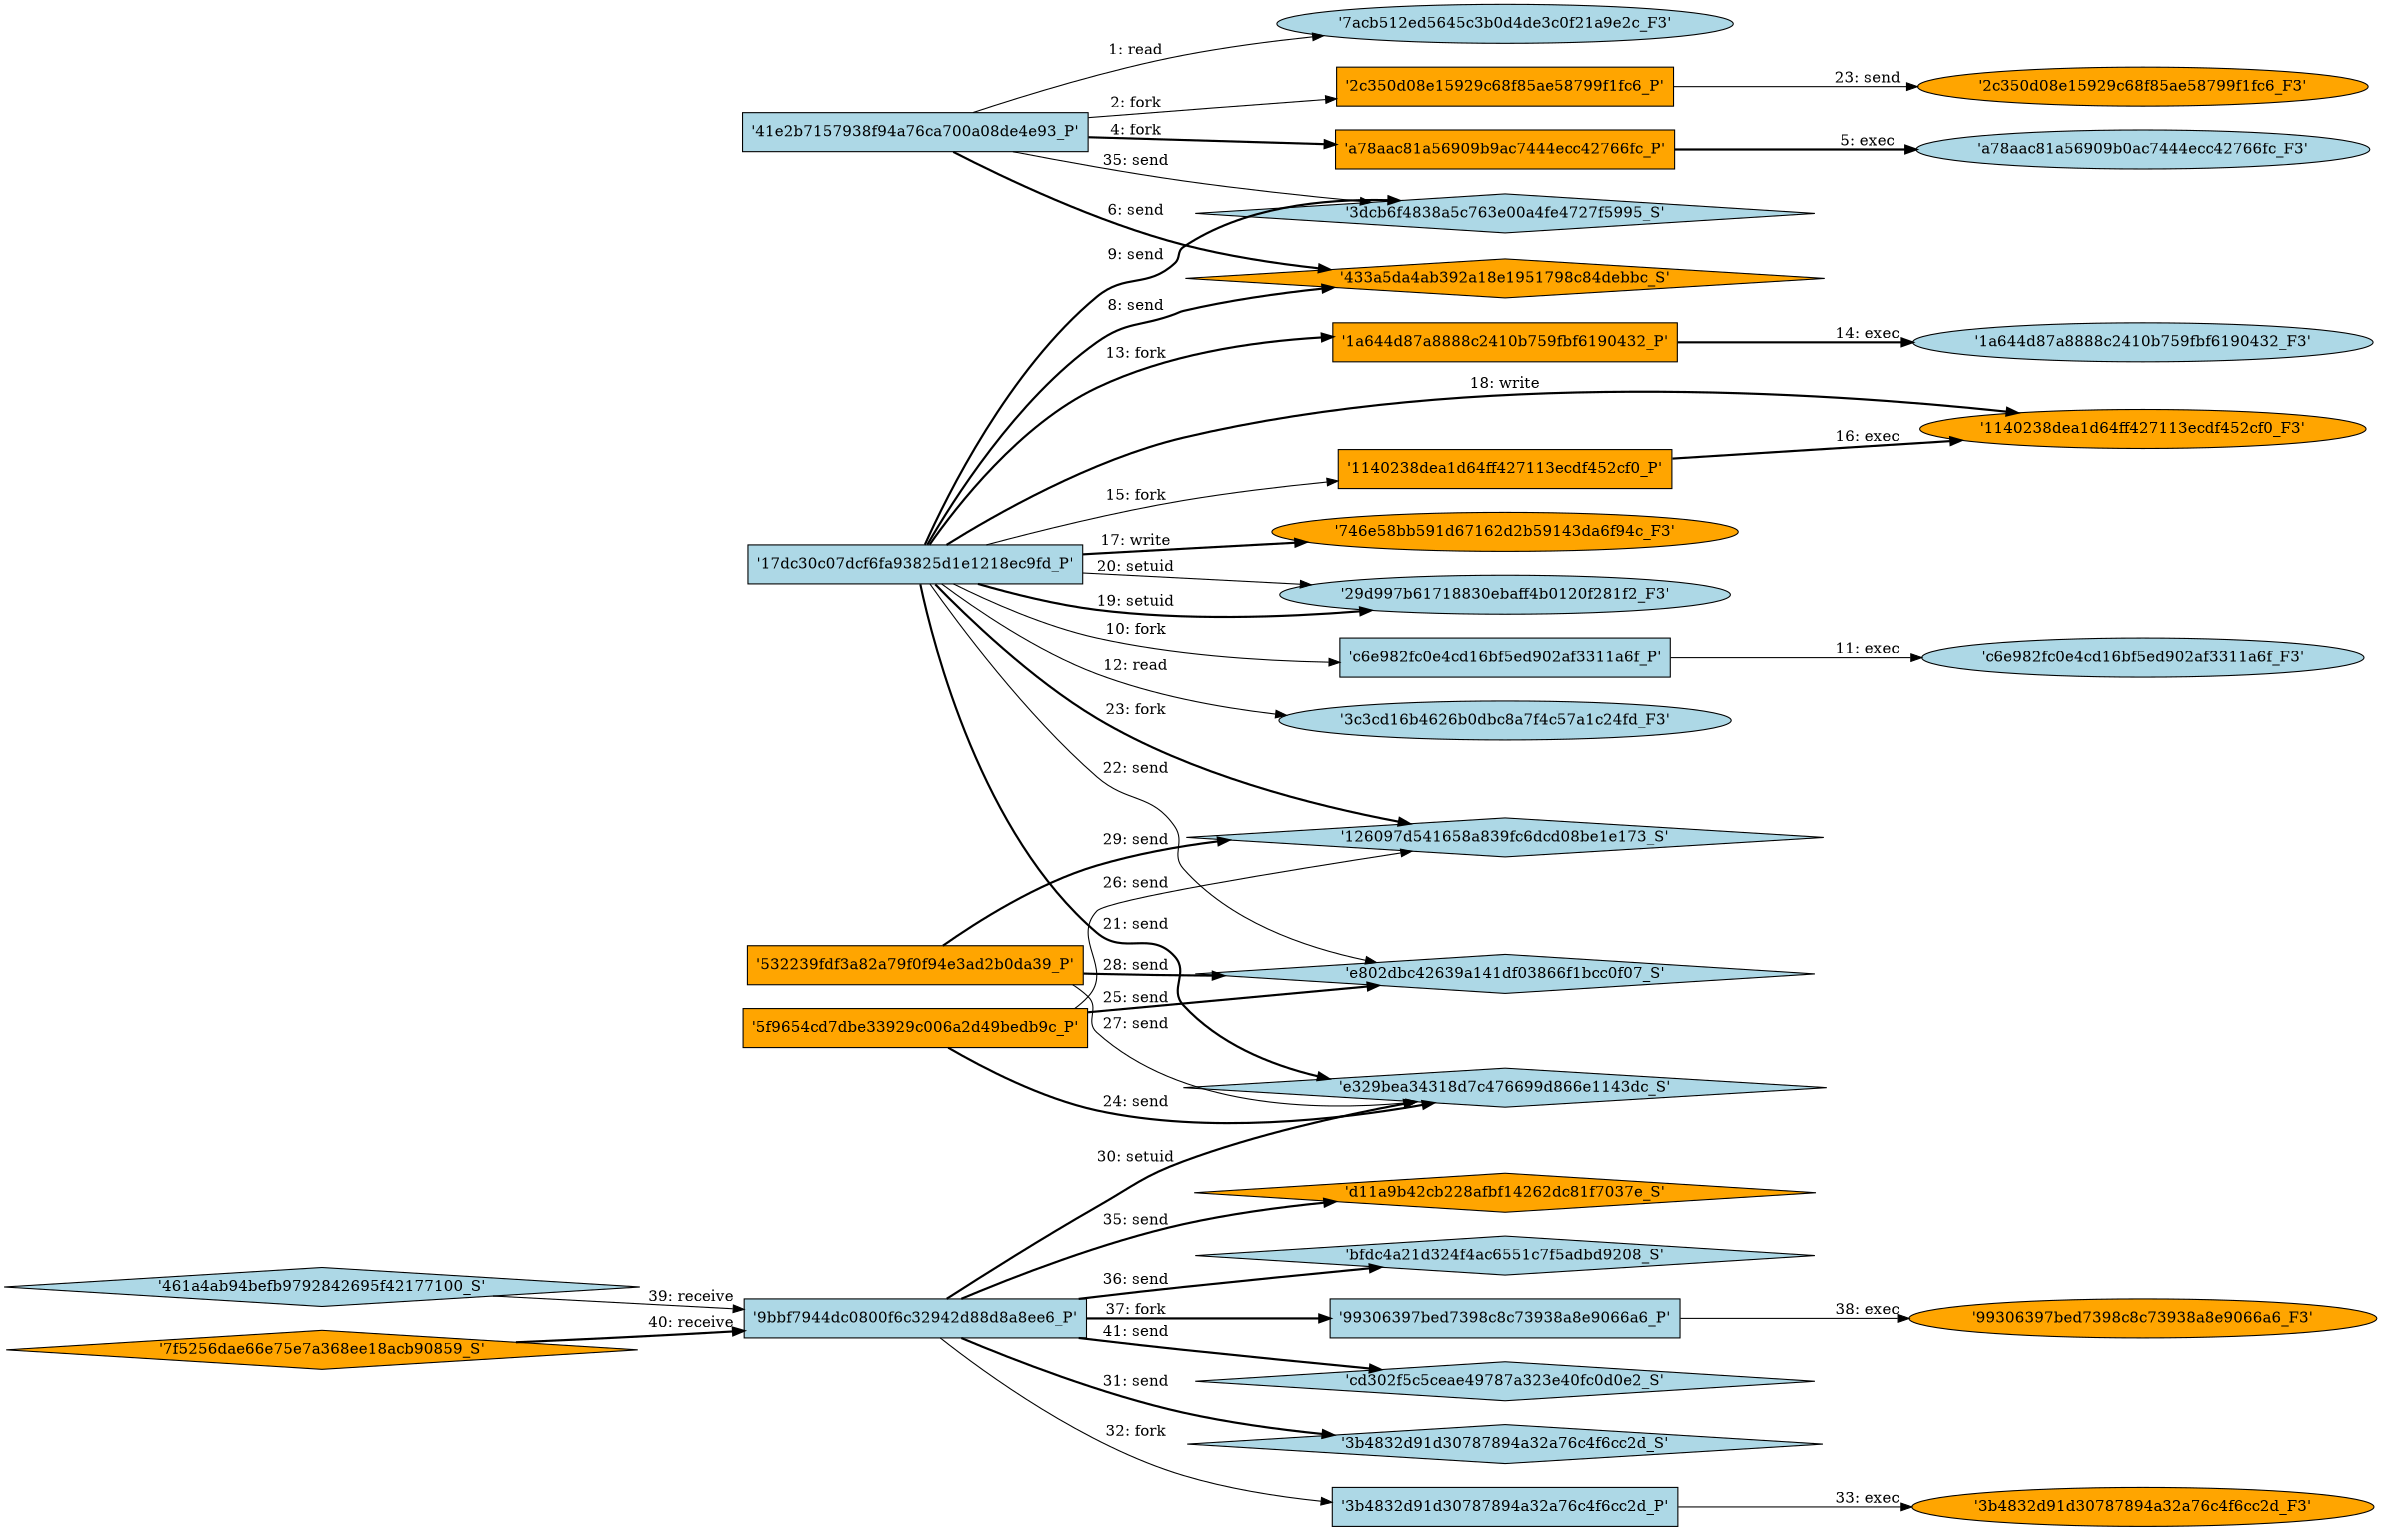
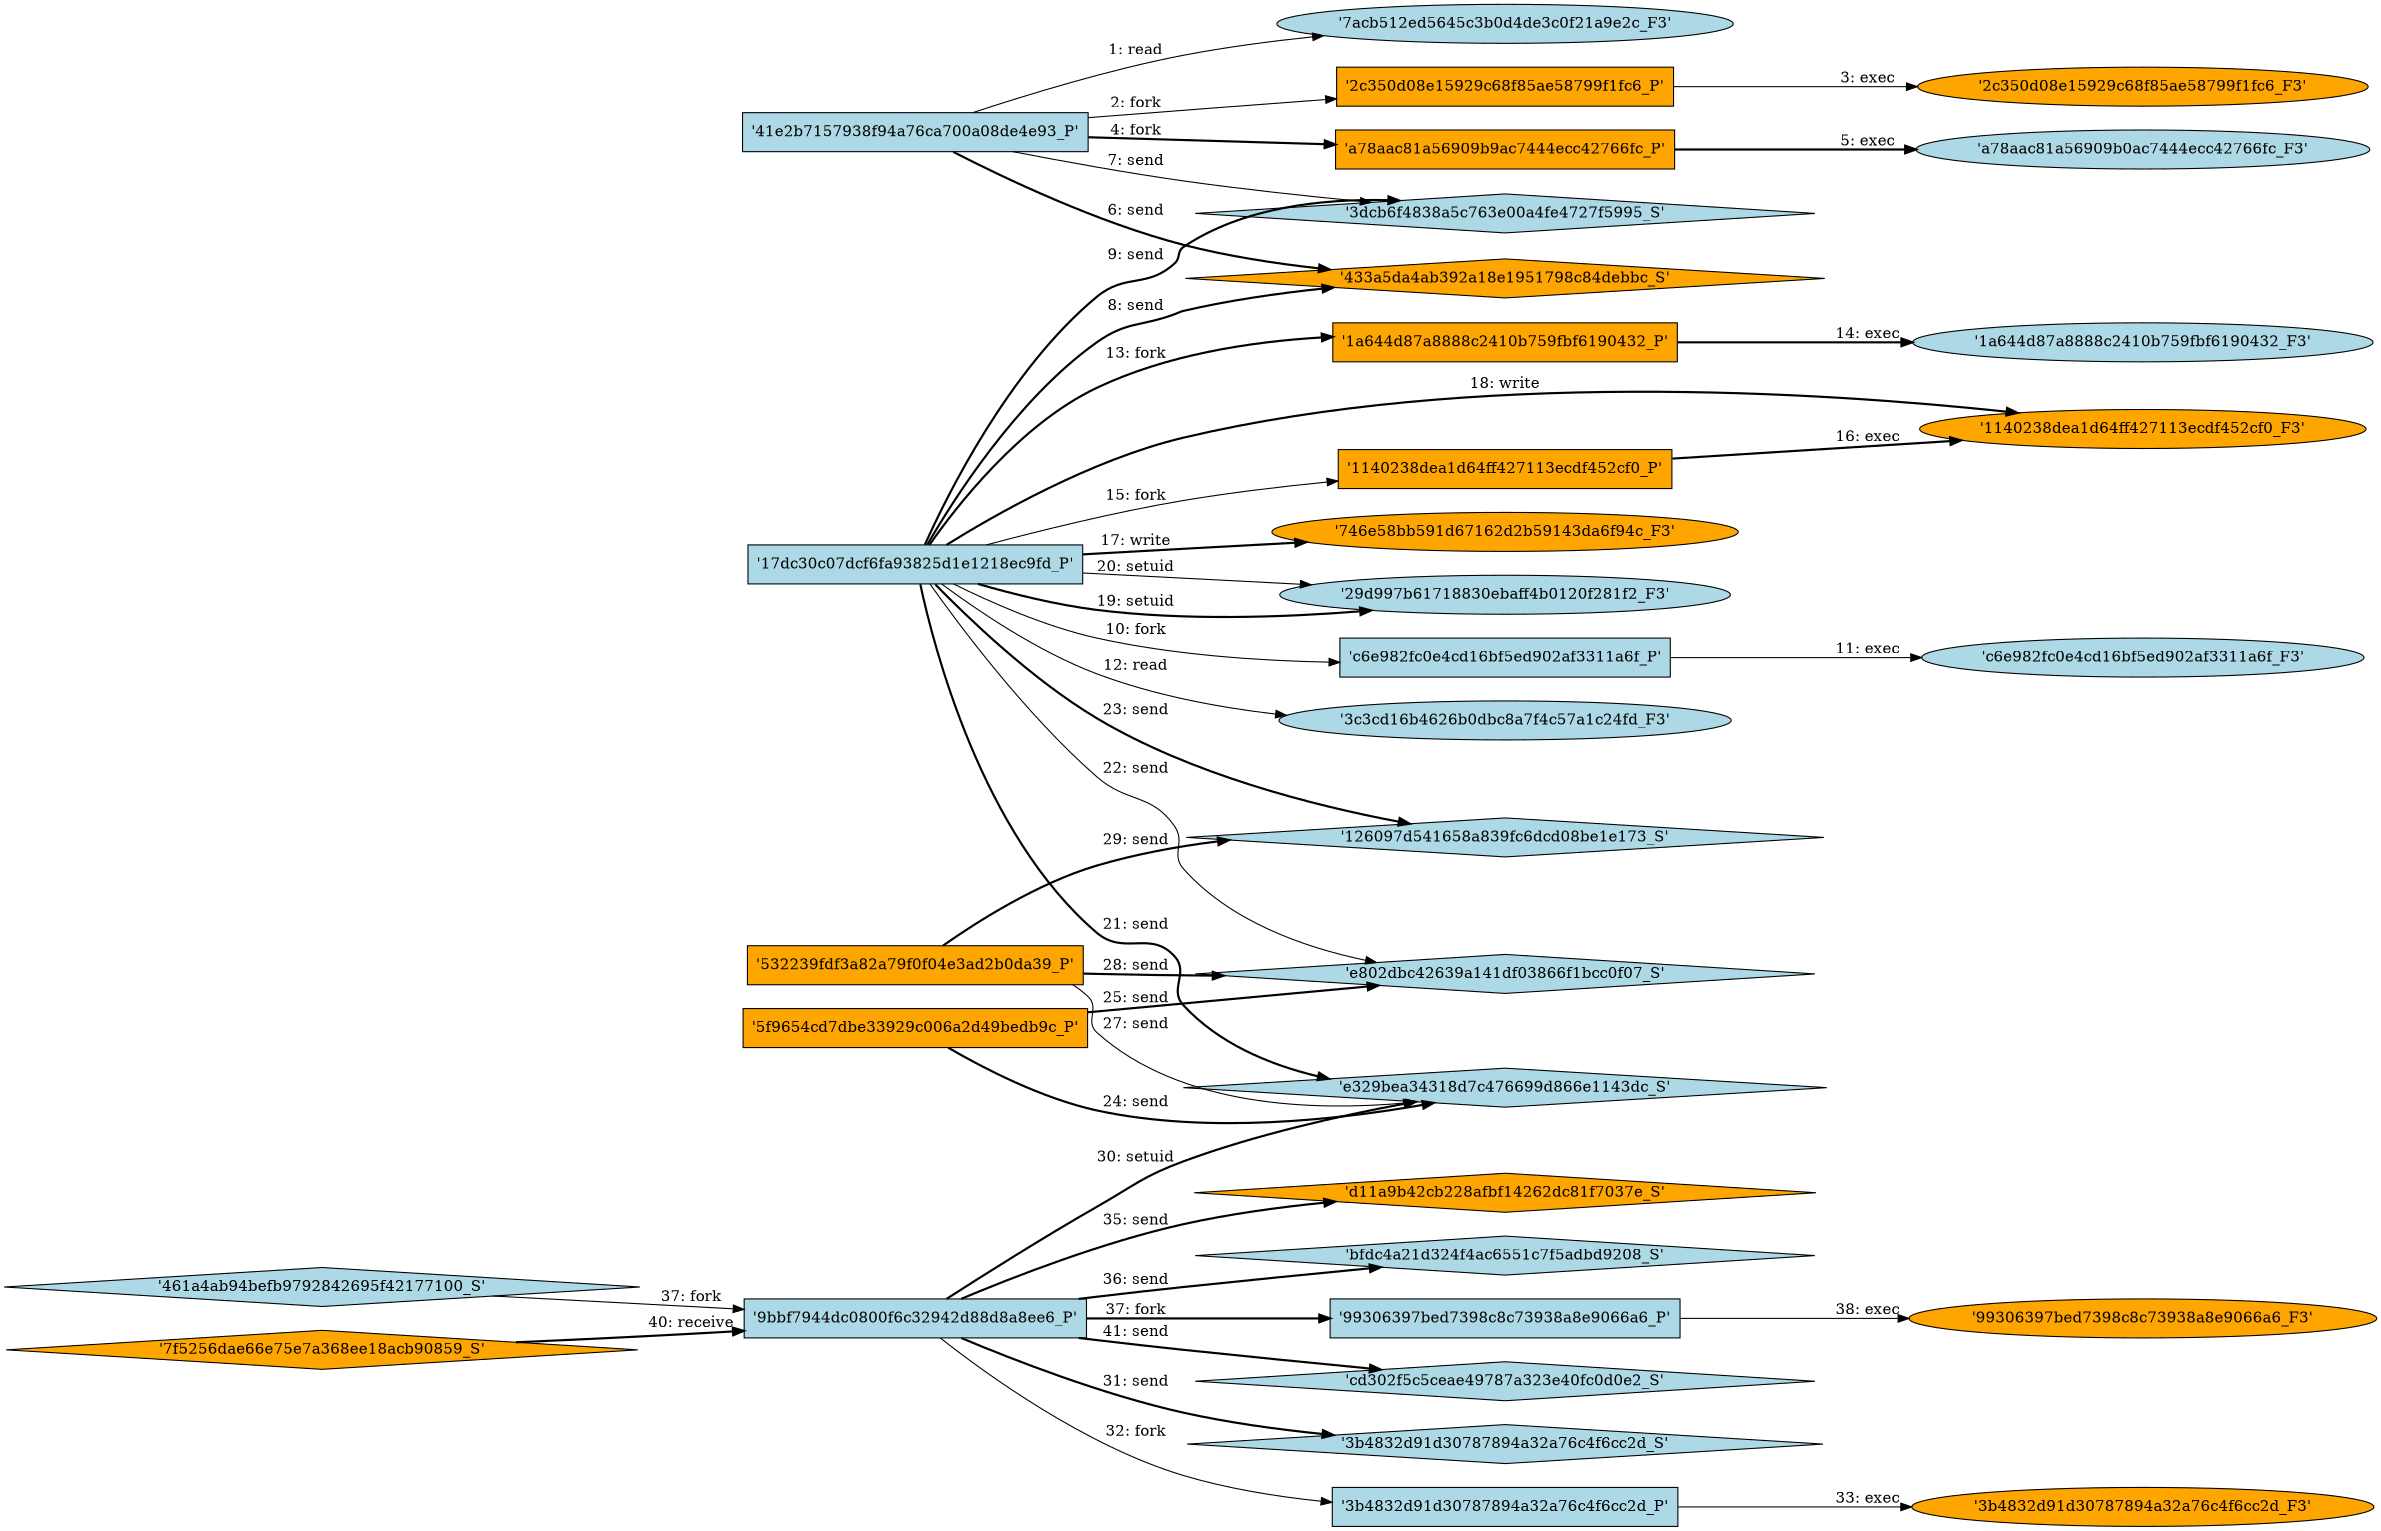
(1868, 79) -> (1868, 79)
(1136, 161) -> (1136, 161)
(1136, 710) -> (1136, 710)
(1184, 889) -> none
(915, 965) -> (915, 965)
(691, 1297) -> (691, 1297)
